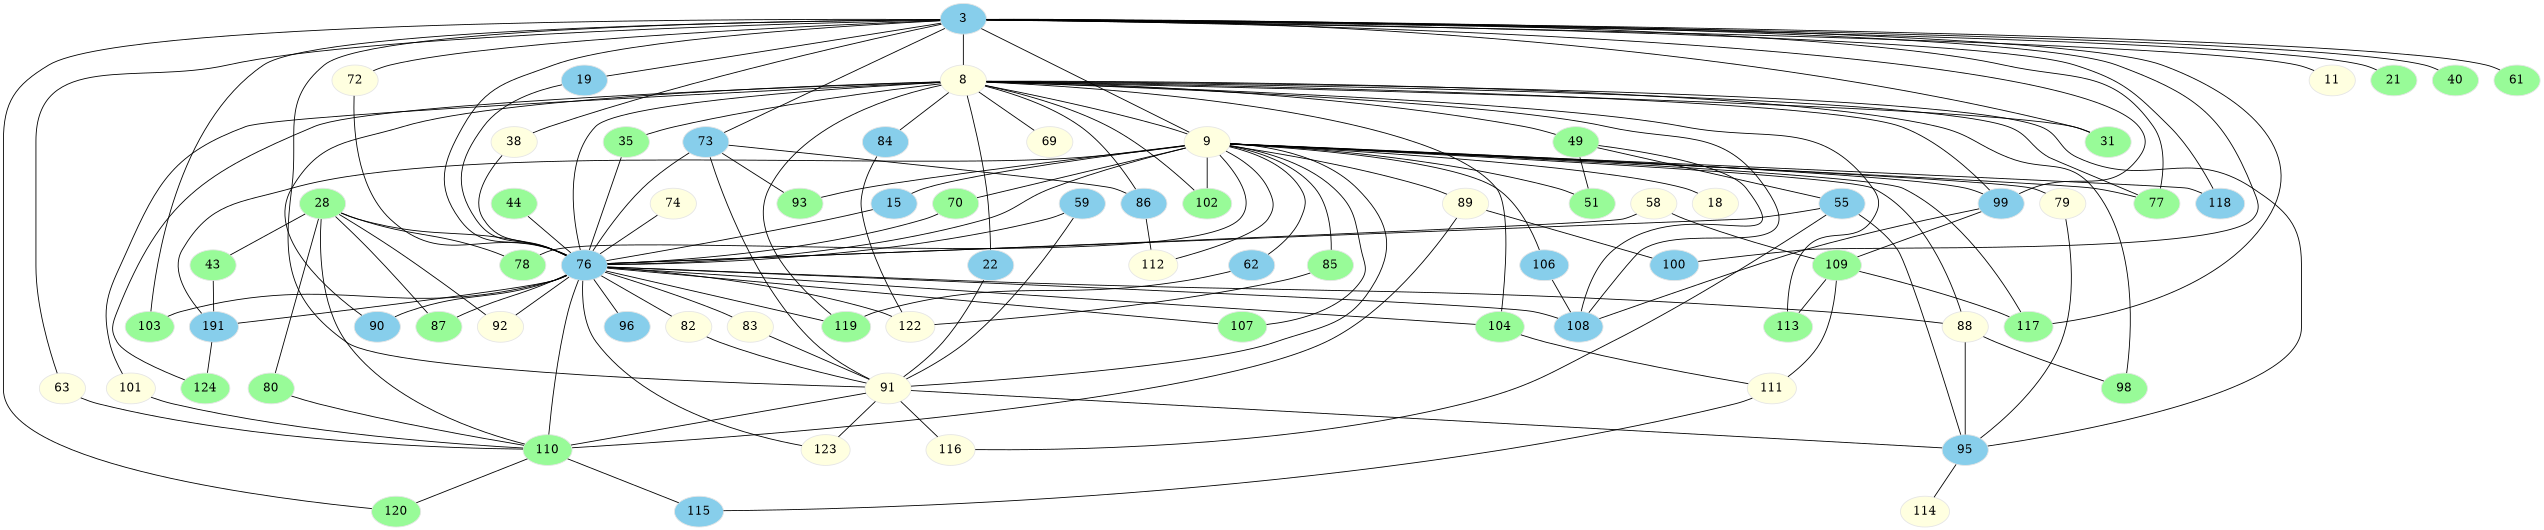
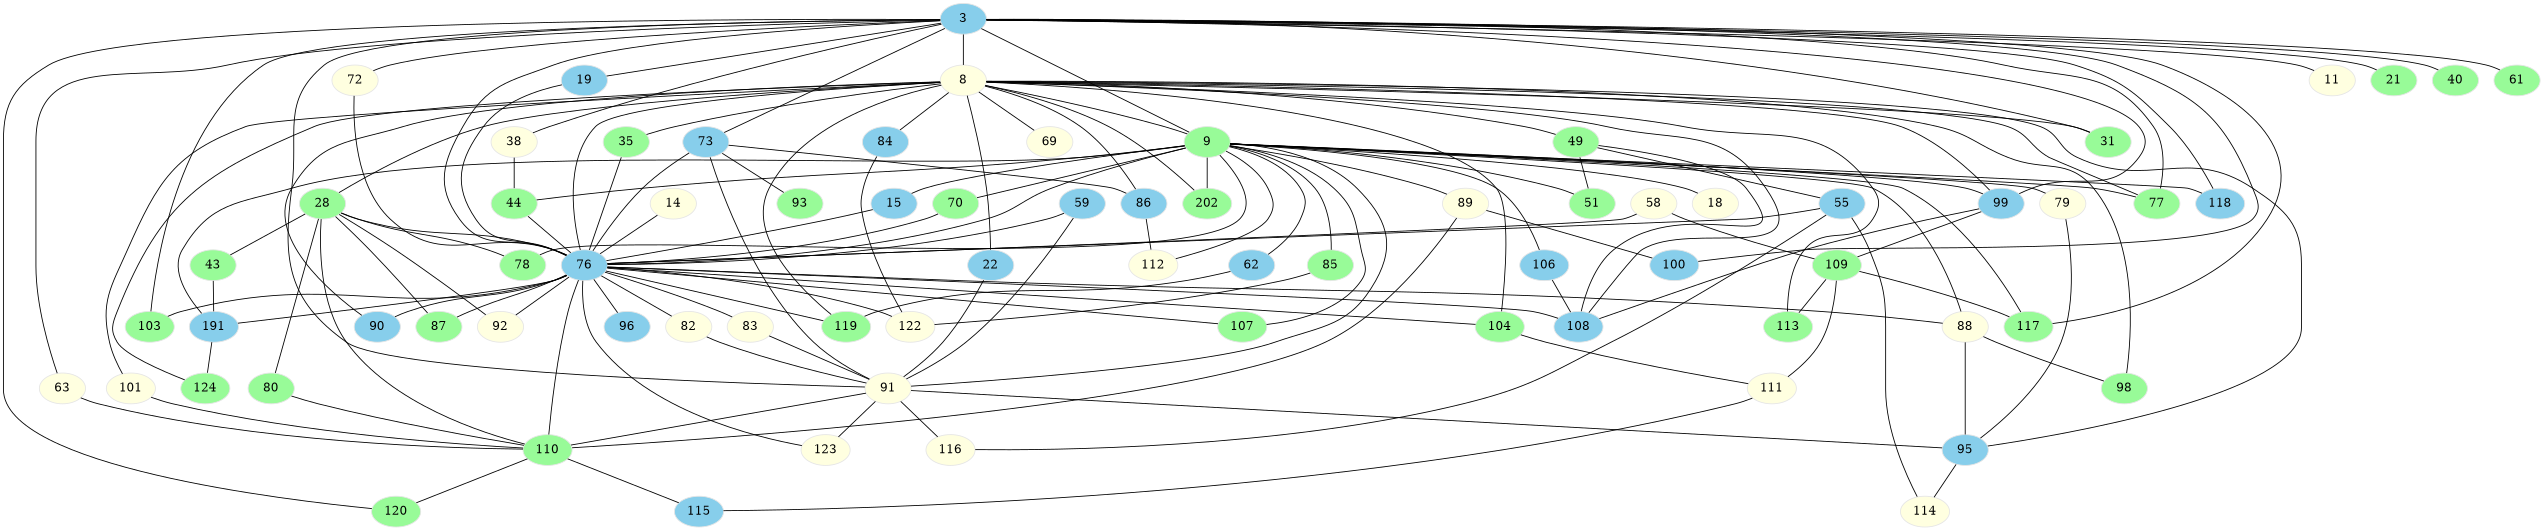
none -> (647, 103)
(1207, 142) -> (1207, 142)
(948, 176) -> (861, 173)
(673, 204) -> (673, 204)
(1207, 204) -> (1207, 204)
(488, 224) -> (514, 173)
(1921, 310) -> (1886, 356)
